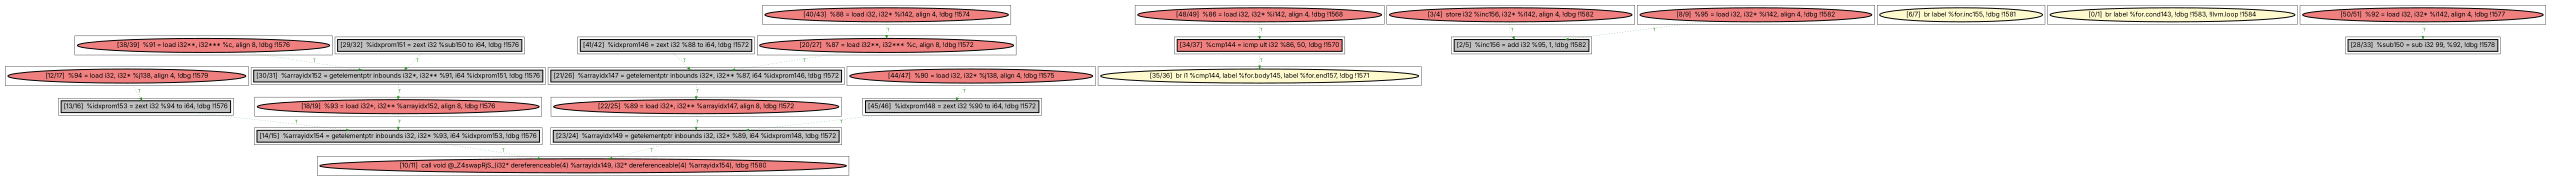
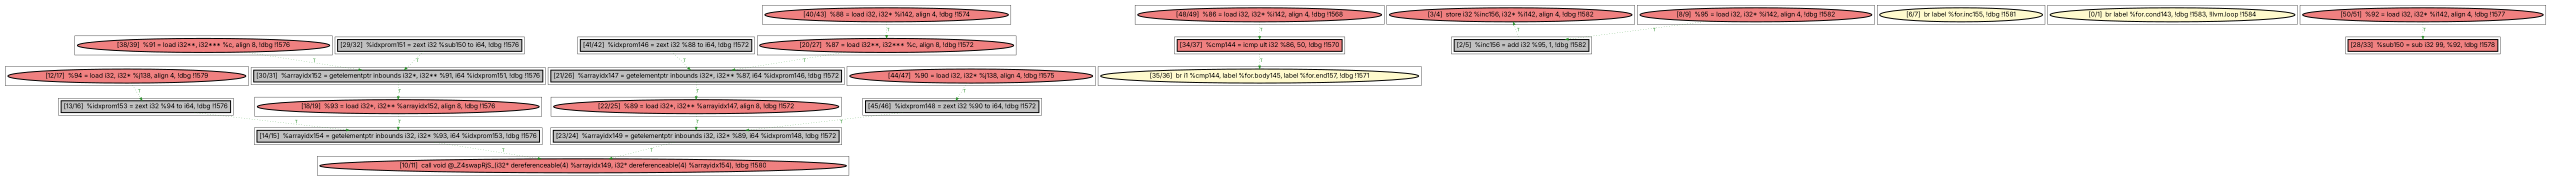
(1510, 30) -> (1517, 32)
(2423, 45) -> (2423, 45)
